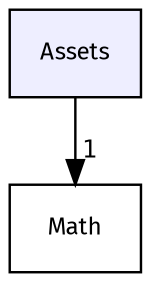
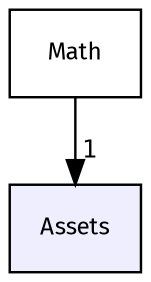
(75, 129) -> (75, 129)
